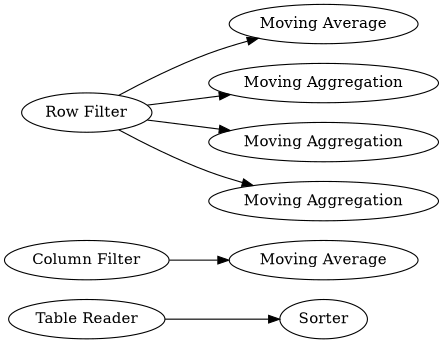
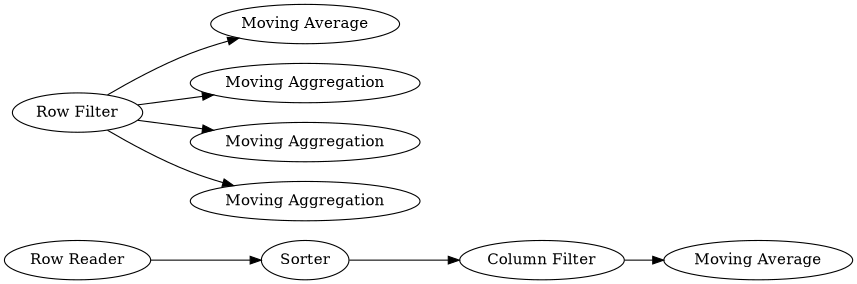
none -> (399, 260)
(87, 319) -> (78, 260)
